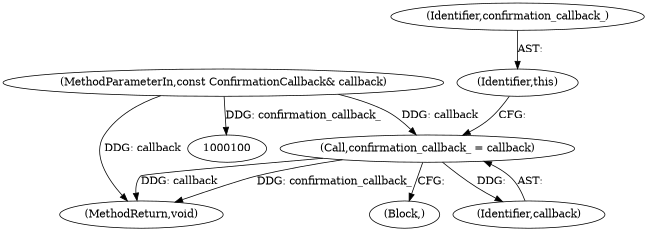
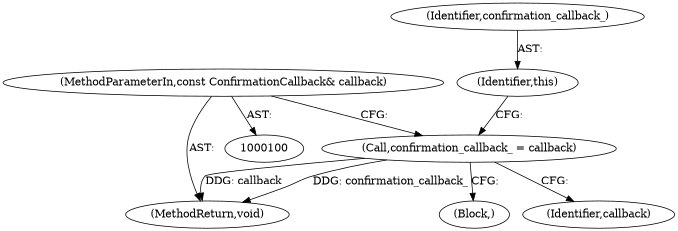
(303, 116) -> (261, 116)
(440, 116) -> (376, 116)
(143, 149) -> (204, 149)
(512, 179) -> none
(493, 182) -> (557, 182)
